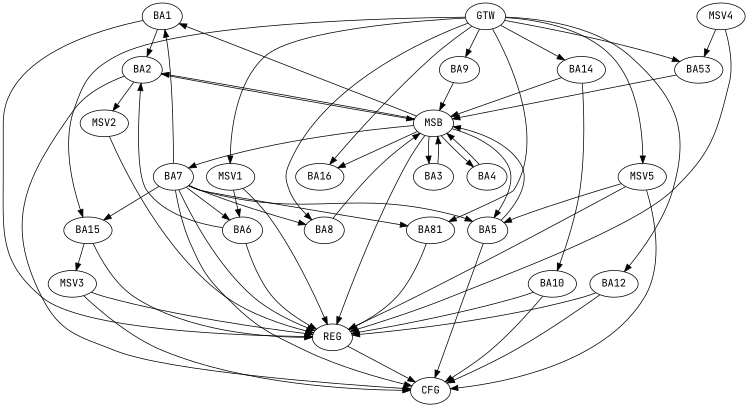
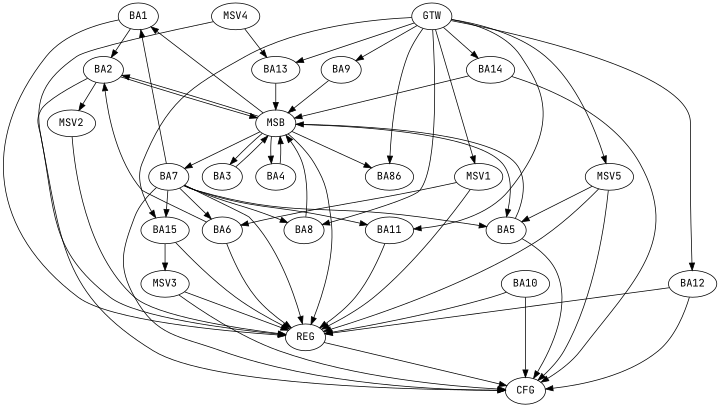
(699, 70) -> (276, 70)
(582, 175) -> (655, 210)
(320, 177) -> (389, 177)
(430, 230) -> (389, 230)
